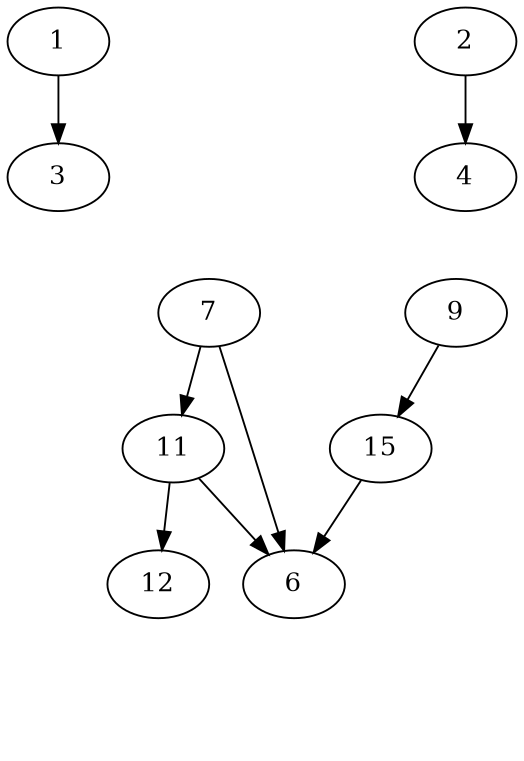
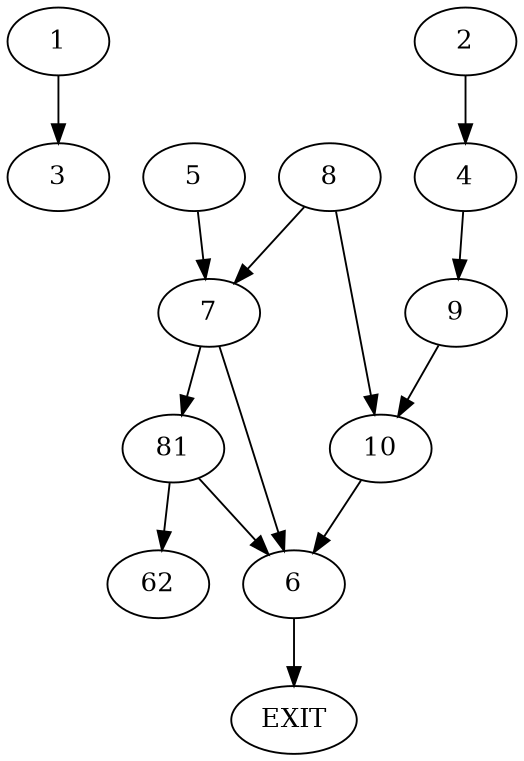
none -> (194, 177)
none -> (330, 177)
none -> (461, 236)
(173, 449) -> (173, 449)
(381, 449) -> (381, 449)
(158, 584) -> (158, 584)
none -> (294, 720)
